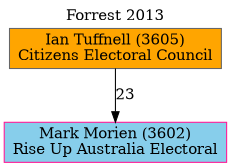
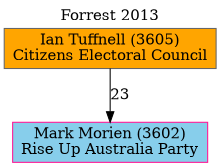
(115, 142) -> (110, 142)
